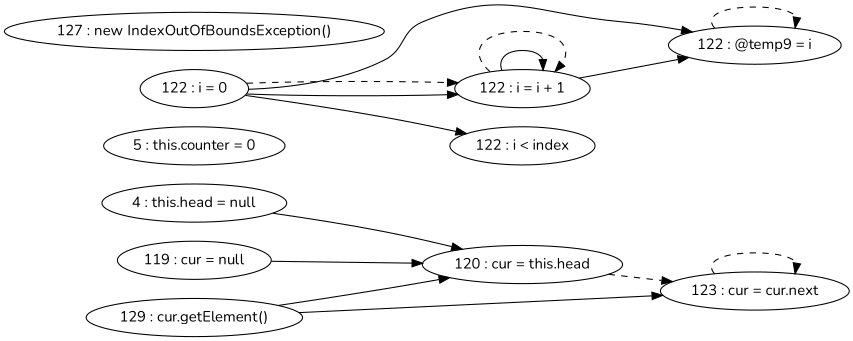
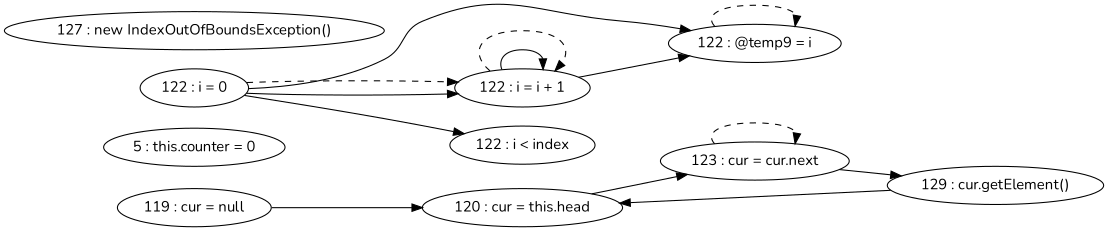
(194, 203) -> none
(635, 277) -> (634, 185)
(476, 304) -> (865, 172)
